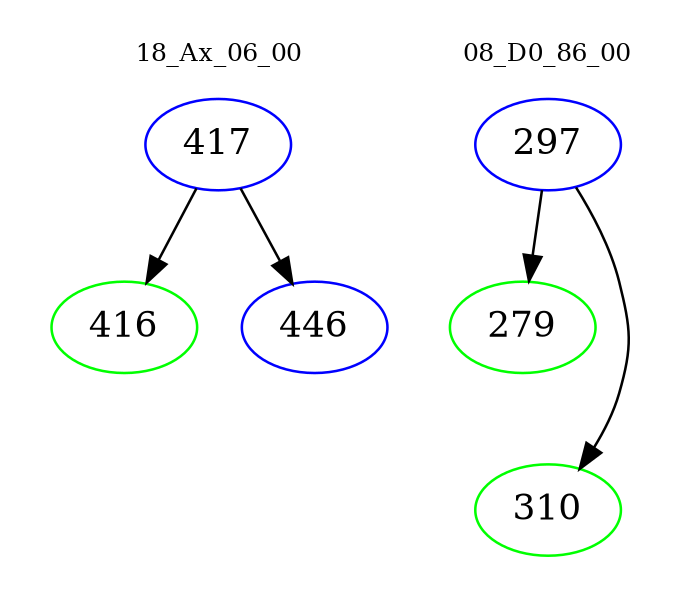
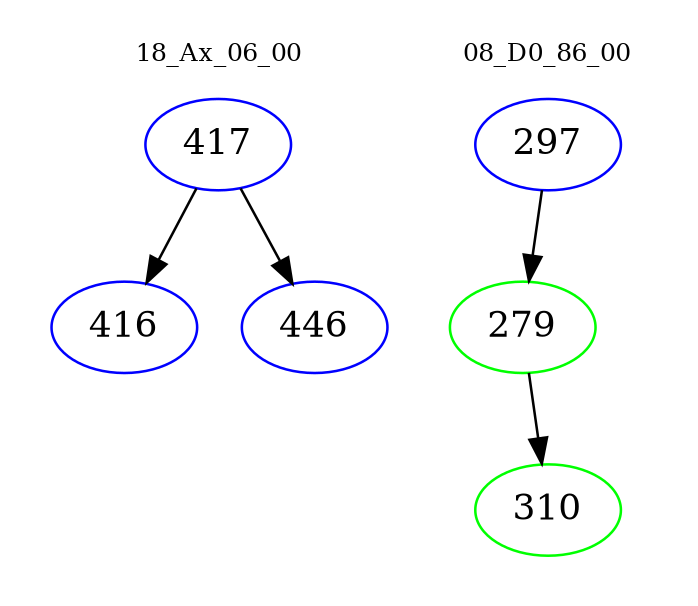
(627, 316) -> (534, 405)
(124, 327) -> (124, 327)
